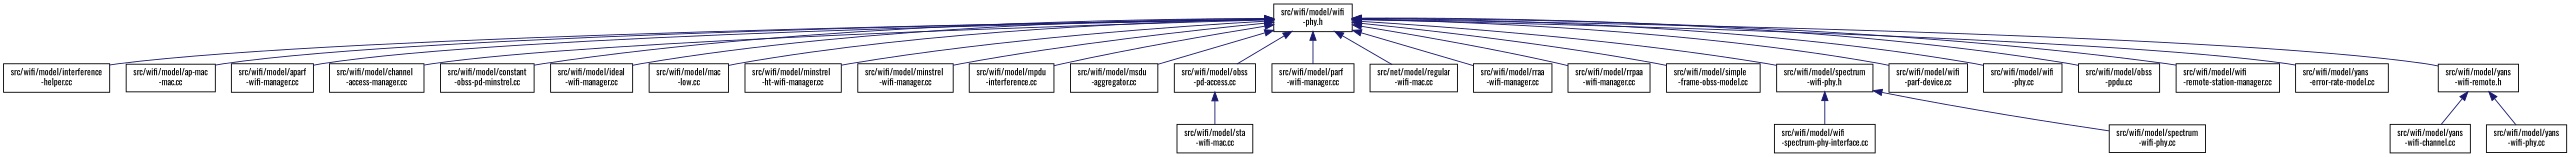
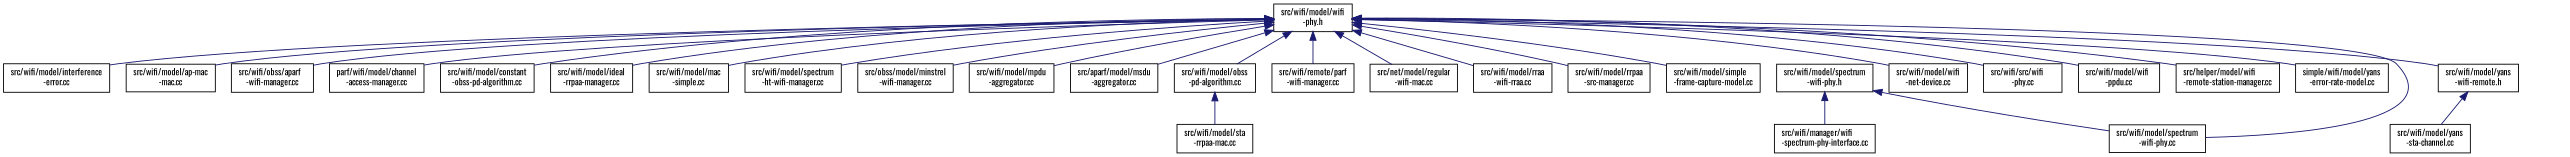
(1570, 38) -> (2002, 30)
(57, 78) -> (57, 78)
(272, 78) -> (272, 78)
(377, 78) -> (377, 78)
(487, 78) -> (487, 78)
(592, 78) -> (592, 78)
(689, 78) -> (689, 78)
(793, 78) -> (793, 78)
(905, 78) -> (905, 78)
(1012, 78) -> (1012, 78)
(1114, 78) -> (1114, 78)
(1215, 78) -> (1215, 78)
(1313, 78) -> (1313, 78)
(1513, 78) -> (1513, 78)
(1609, 78) -> (1609, 78)
(1713, 78) -> (1713, 78)
(1928, 78) -> (1928, 78)
(2023, 78) -> (2023, 78)
(2119, 78) -> (2119, 78)
(2228, 78) -> (2228, 78)
(2342, 78) -> (2342, 78)
(1215, 139) -> (1215, 139)
(1825, 139) -> (1825, 139)
(2430, 139) -> (2430, 139)
(2527, 139) -> none
